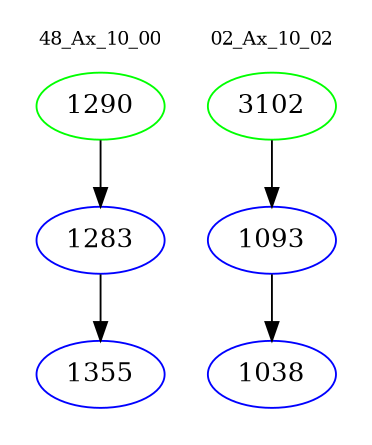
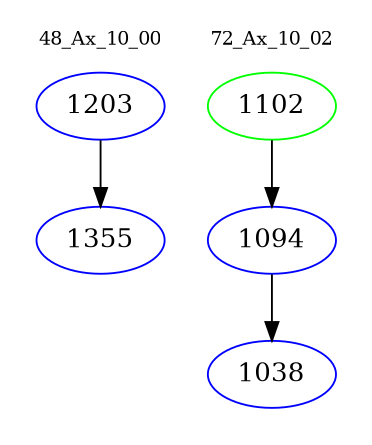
(272, 40) -> (272, 40)
(101, 106) -> none
(272, 106) -> (272, 106)
(101, 240) -> (101, 106)
(272, 240) -> (272, 240)
